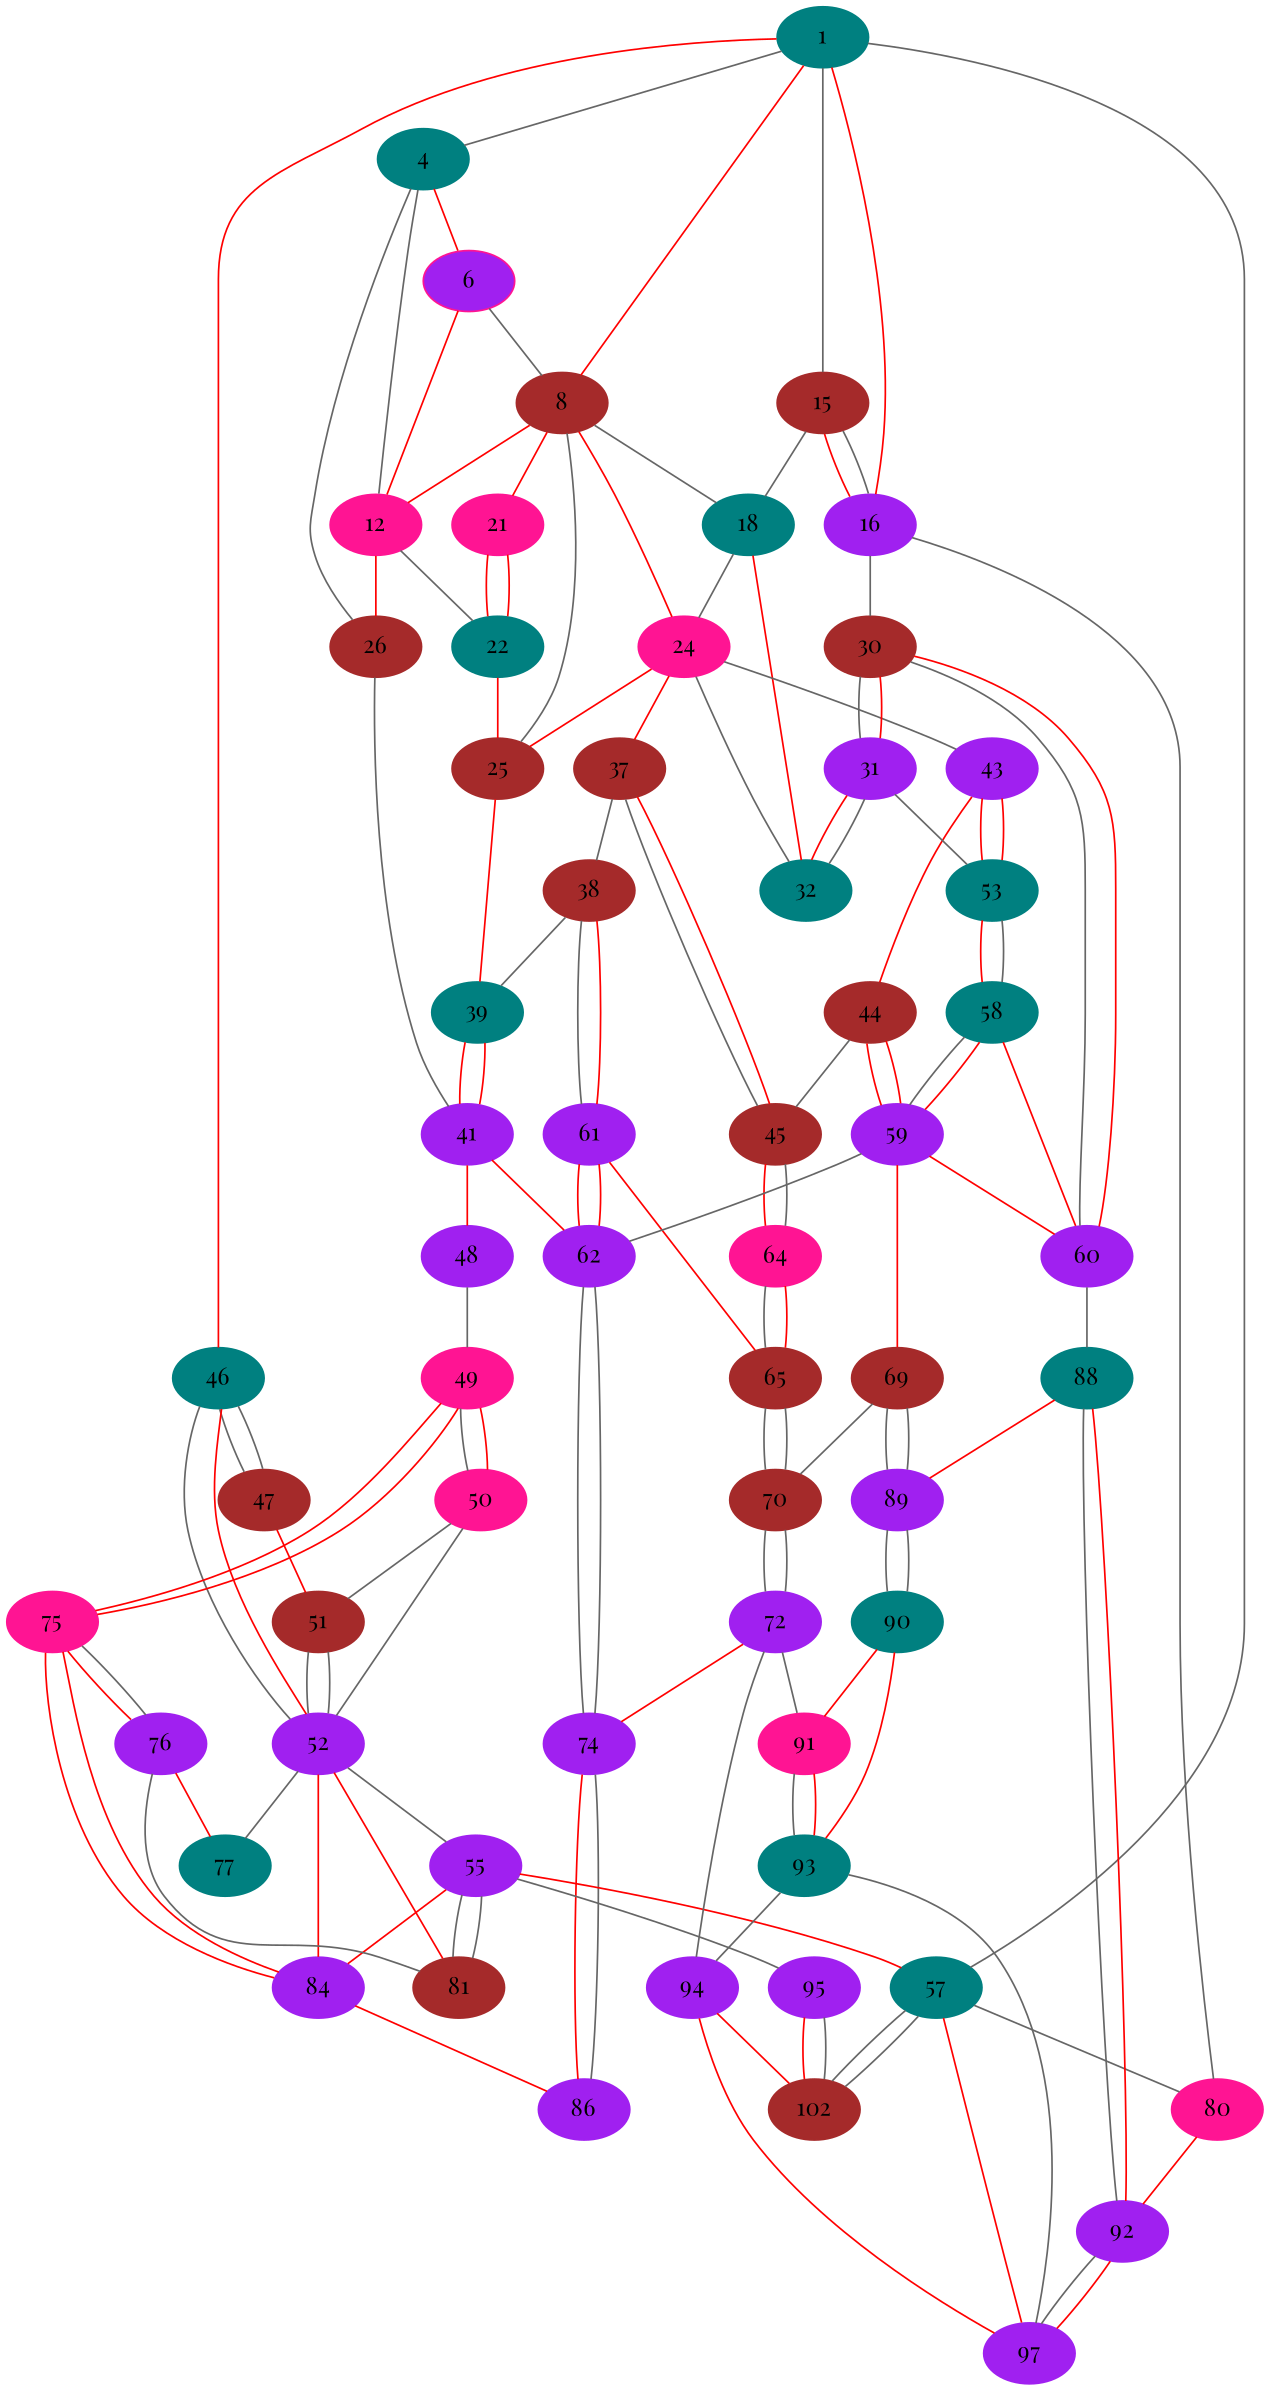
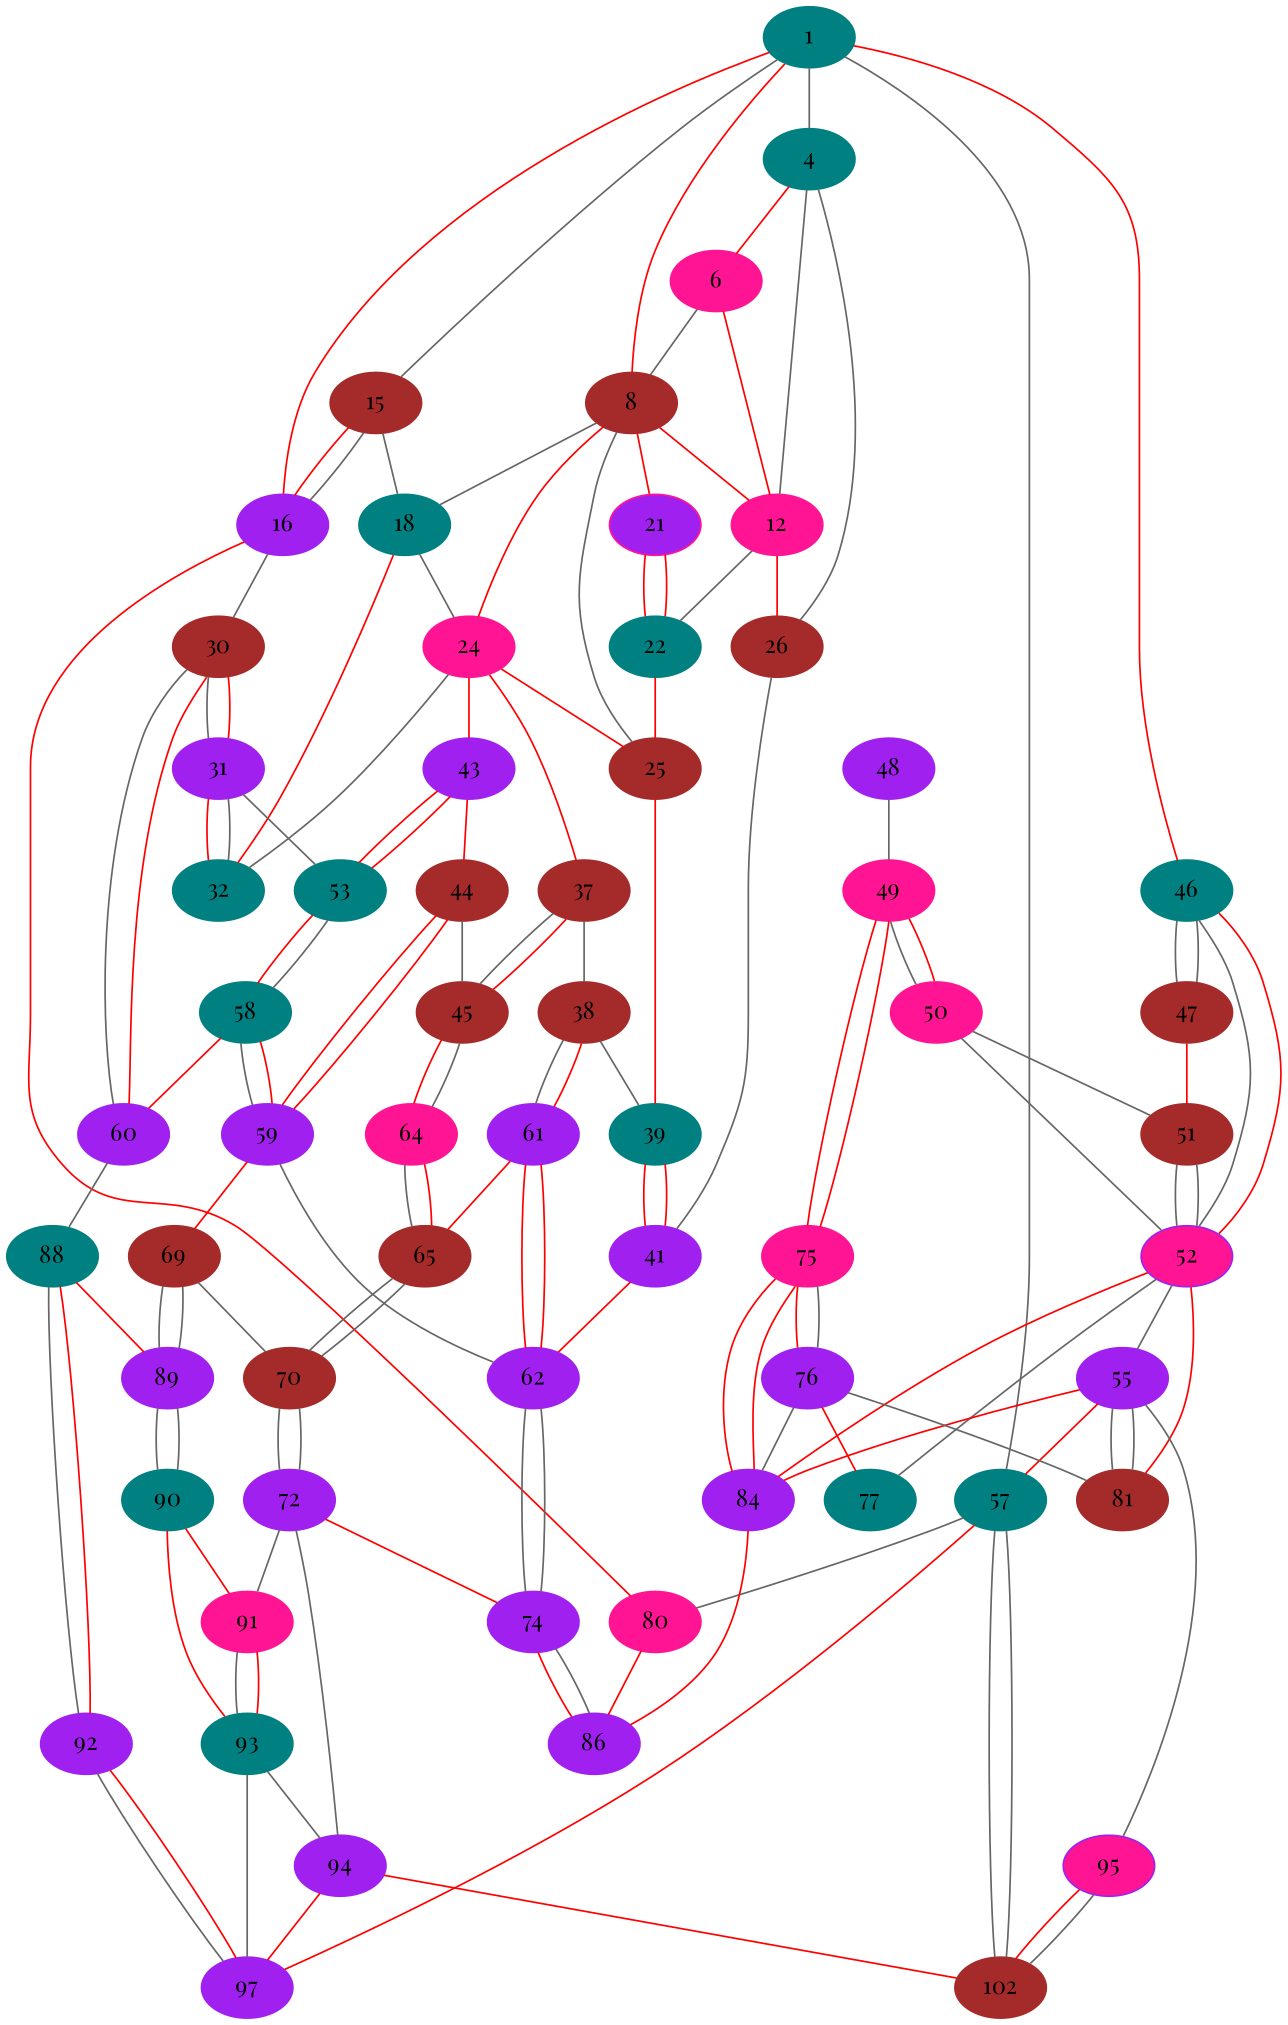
(469, 281) -> (716, 281)
(498, 525) -> (655, 525)
(841, 703) -> (469, 708)
(467, 1195) -> none
(992, 1195) -> none
(1180, 1236) -> (61, 1163)
none -> (778, 1439)
(318, 1744) -> (1187, 1256)
(814, 1988) -> (1109, 1866)
(1170, 2171) -> (625, 1683)
